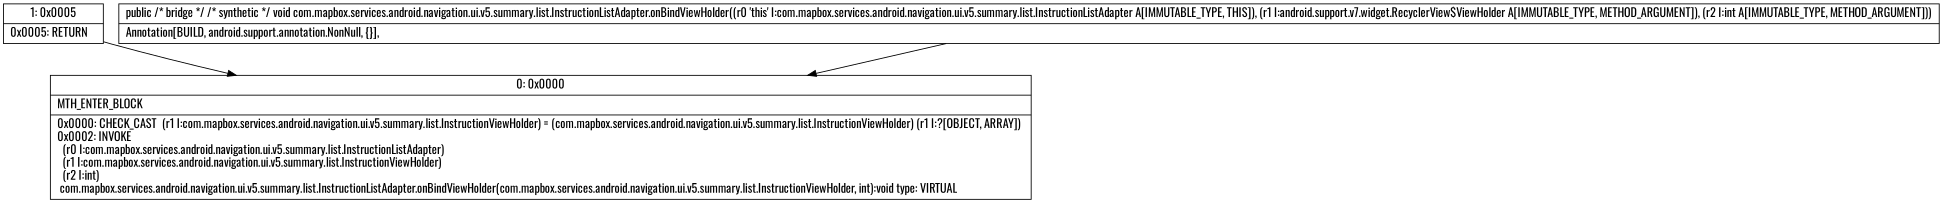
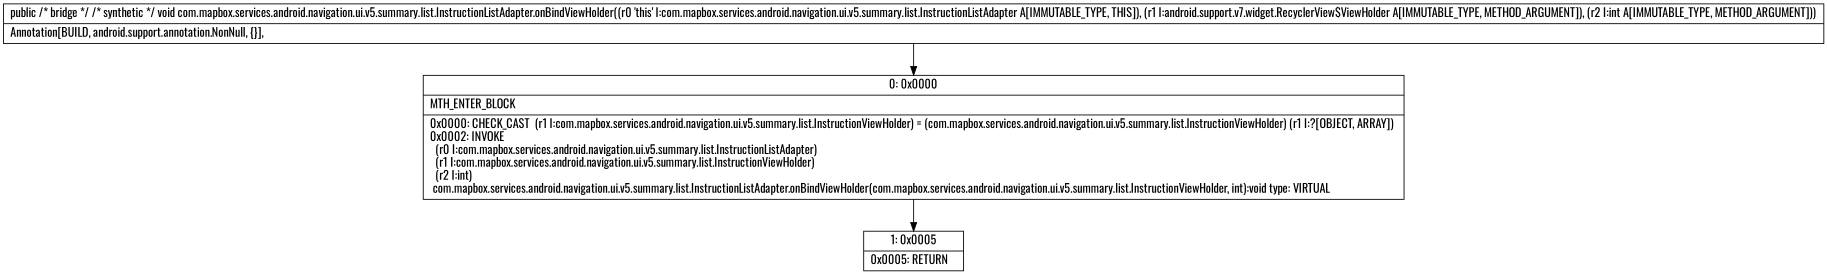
(166, 58) -> (914, 211)
